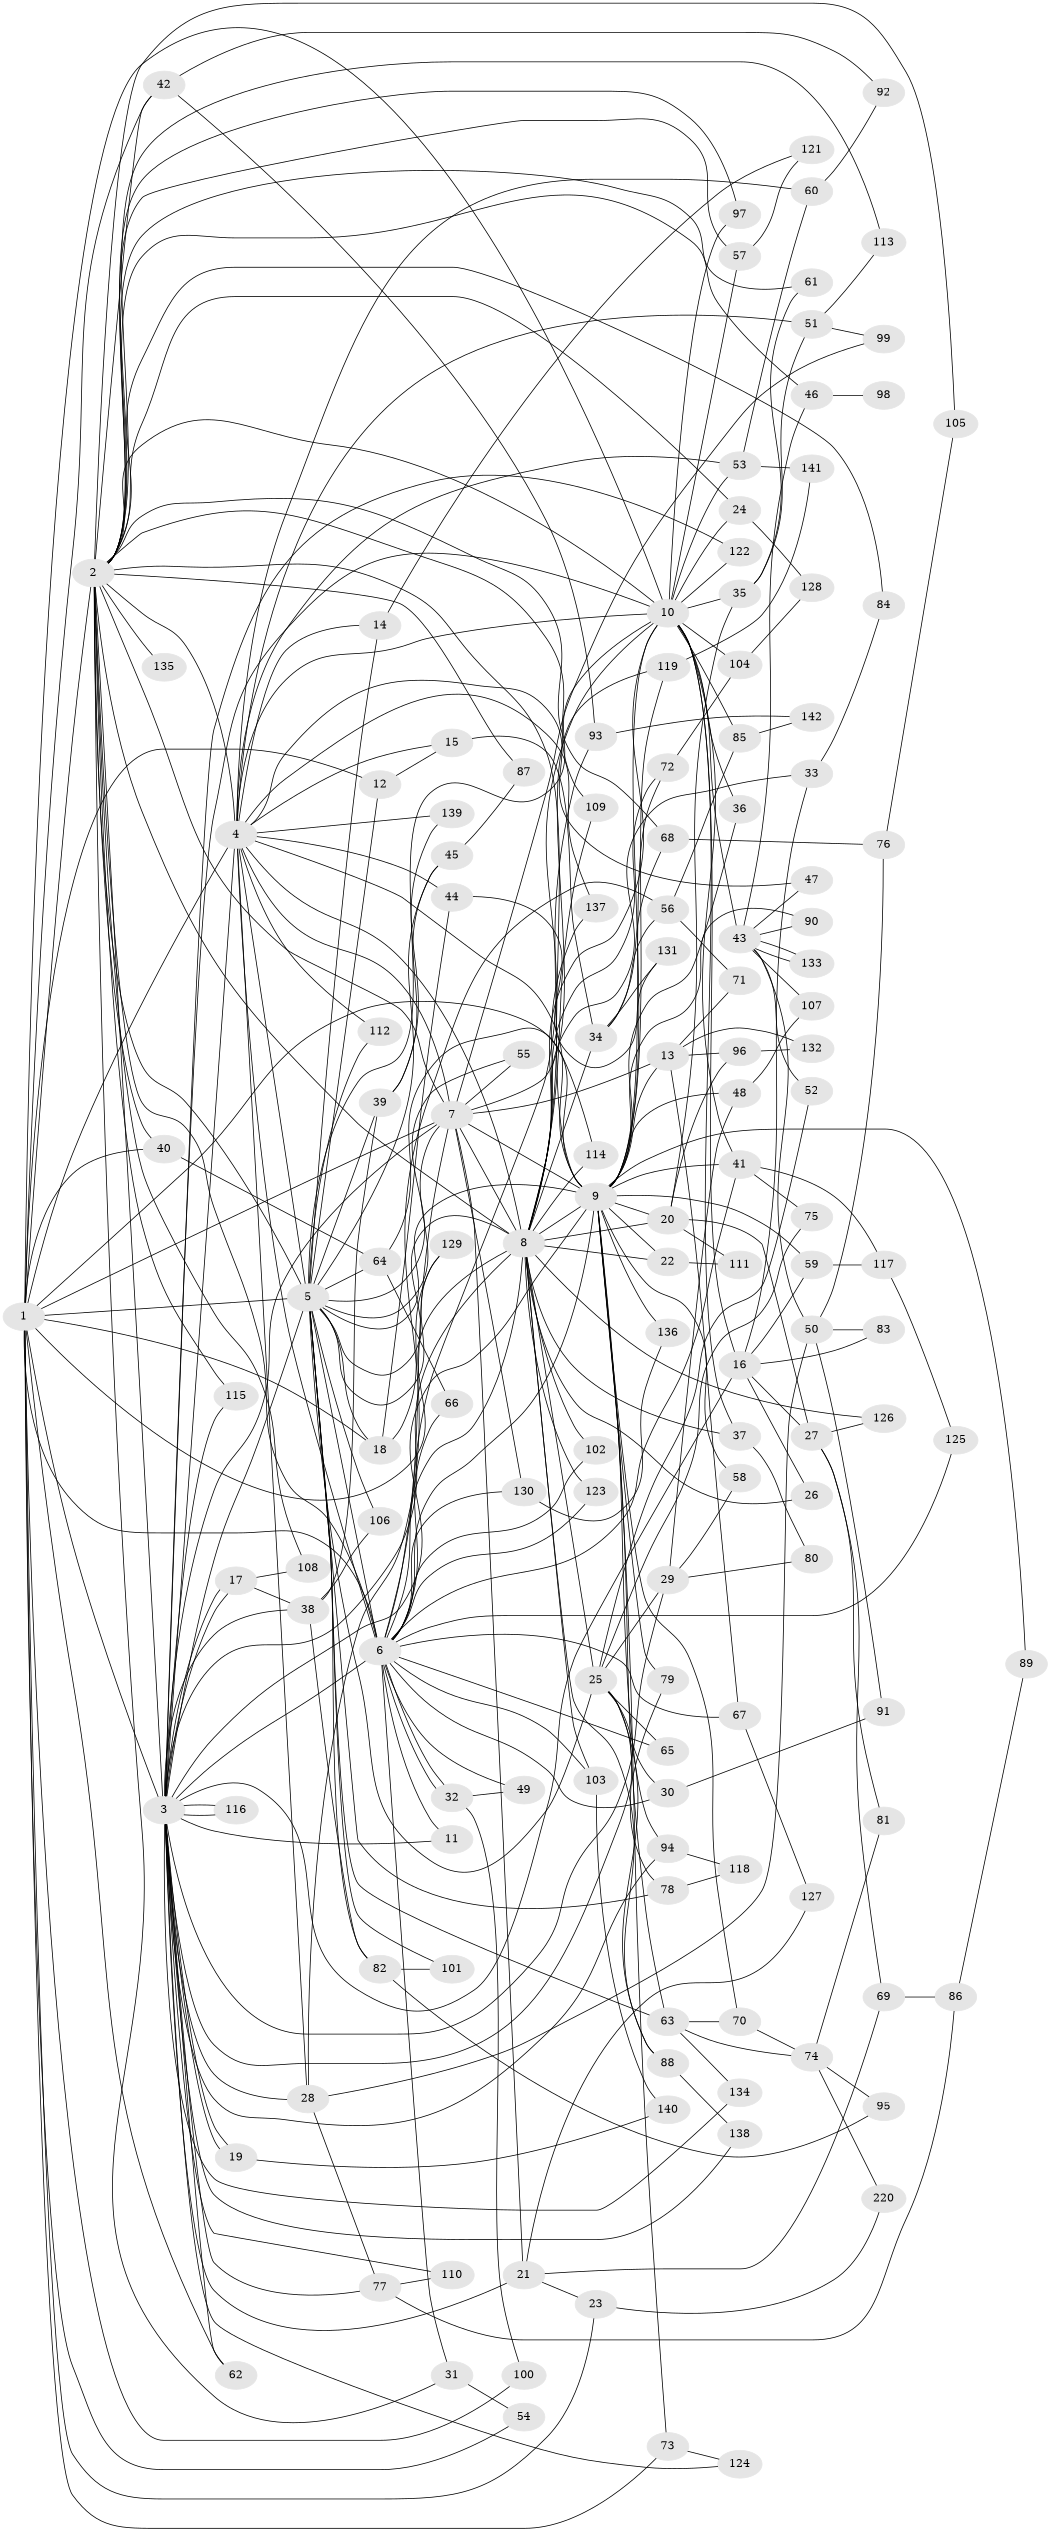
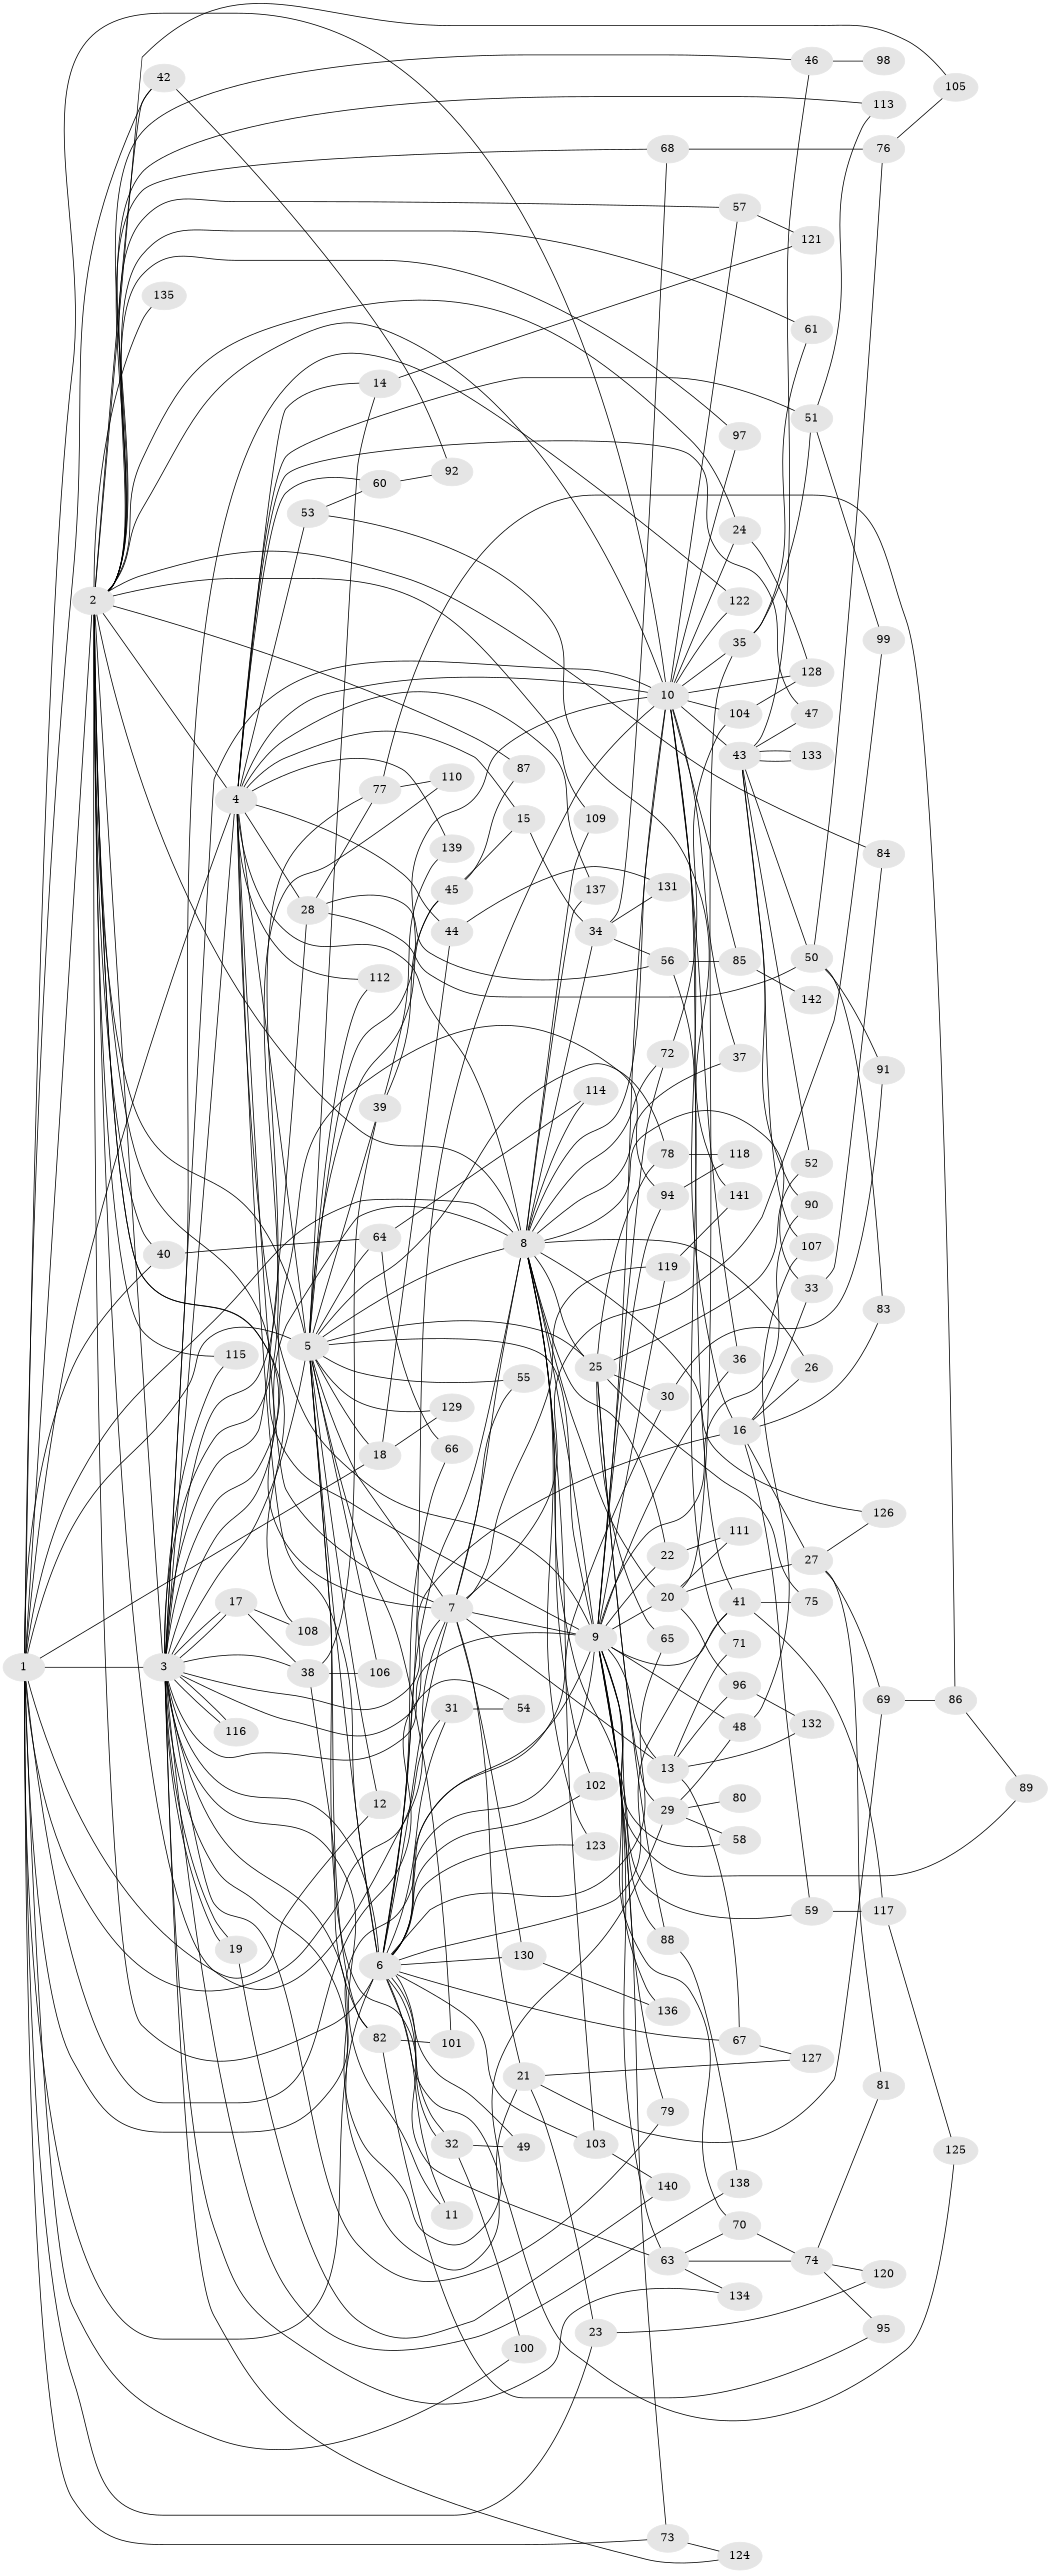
(695, 536) -> (739, 684)
(596, 737) -> none
(416, 764) -> (488, 855)
(781, 1495) -> none
(884, 2199) -> (884, 2274)
(236, 2375) -> none
